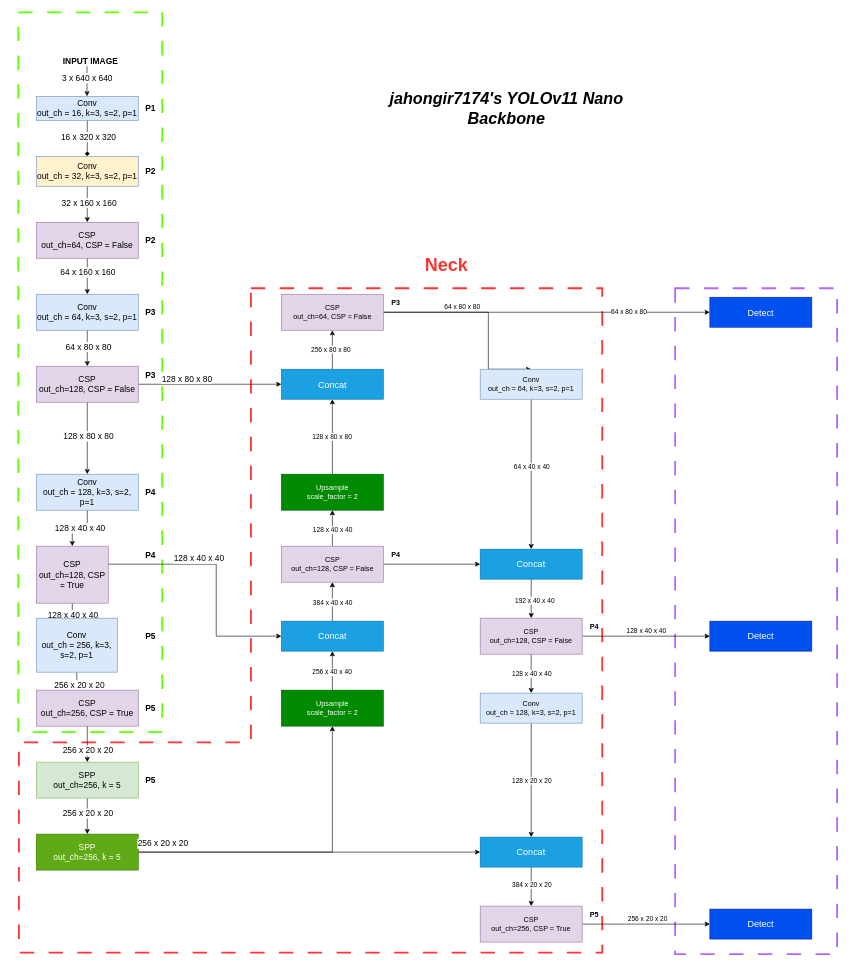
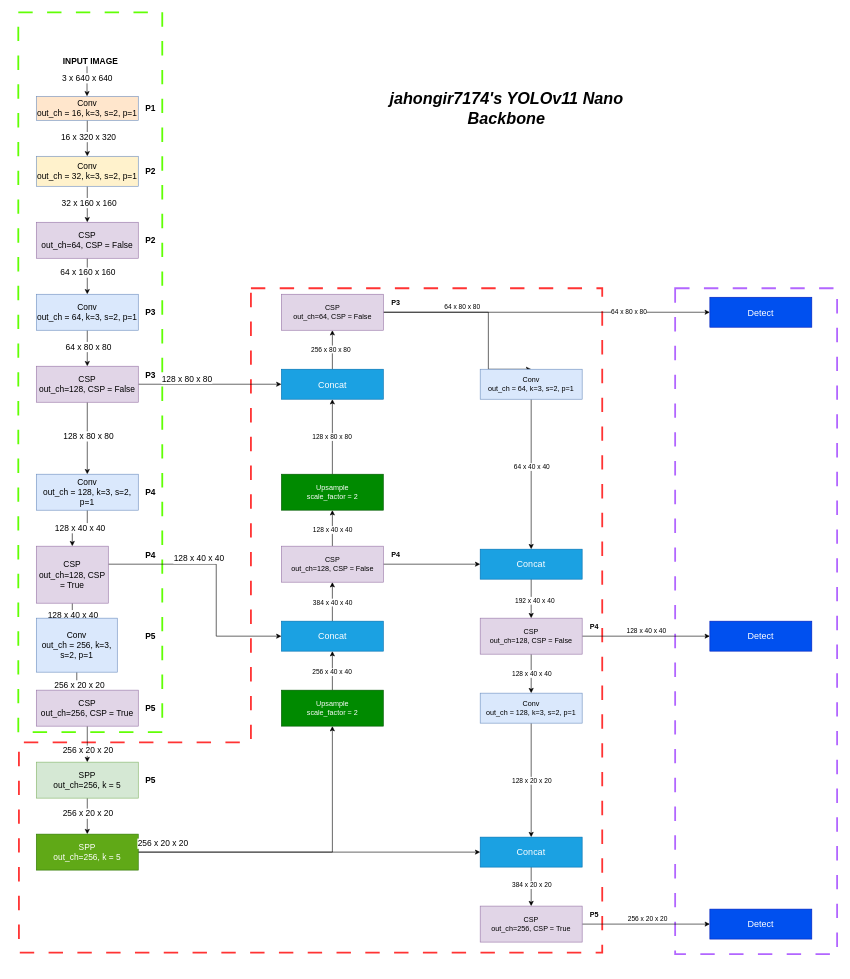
(87, 108) -> (87, 108)
(87, 150) -> (87, 150)
(446, 264) -> none
